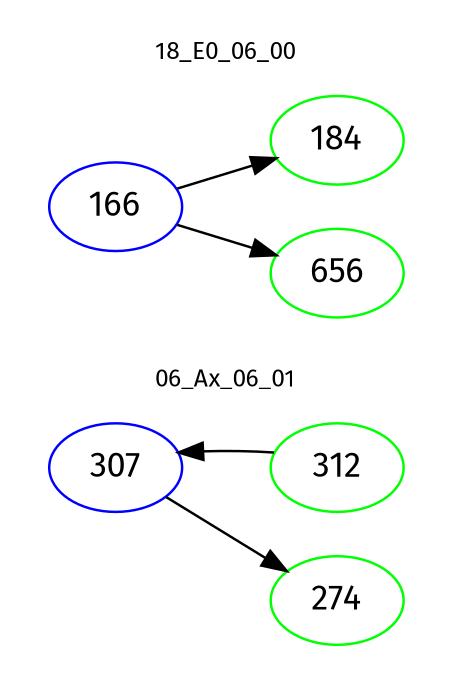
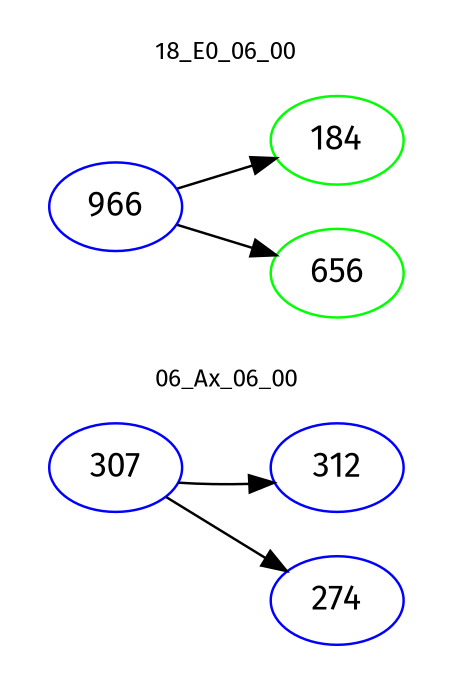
(116, 207) -> (116, 207)
(226, 380) -> (226, 380)
(239, 451) -> (214, 484)
(337, 468) -> (337, 468)
(337, 601) -> (337, 601)
